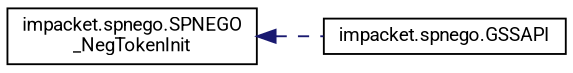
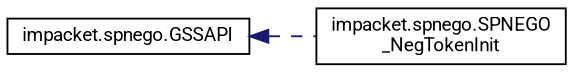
(300, 36) -> (292, 36)
